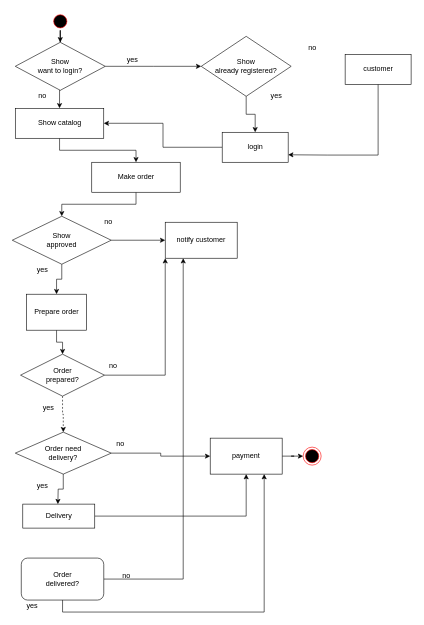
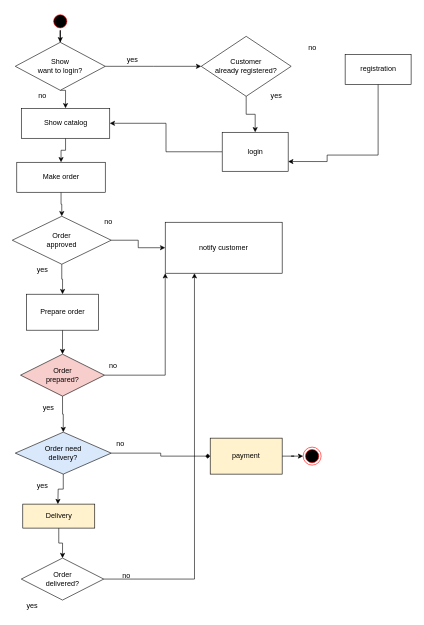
(246, 66) -> (246, 66)
(379, 69) -> (379, 69)
(60, 123) -> (66, 123)
(255, 147) -> (255, 152)
(136, 177) -> (61, 177)
(62, 240) -> (62, 240)
(201, 240) -> (224, 248)
(57, 312) -> (63, 312)
(63, 375) -> (63, 375)
(63, 412) -> (63, 412)
(63, 453) -> (63, 453)
(192, 456) -> (192, 456)
(246, 456) -> (246, 456)
(59, 516) -> (59, 516)
(185, 516) -> (63, 547)
(63, 579) -> (63, 579)
(63, 606) -> none
